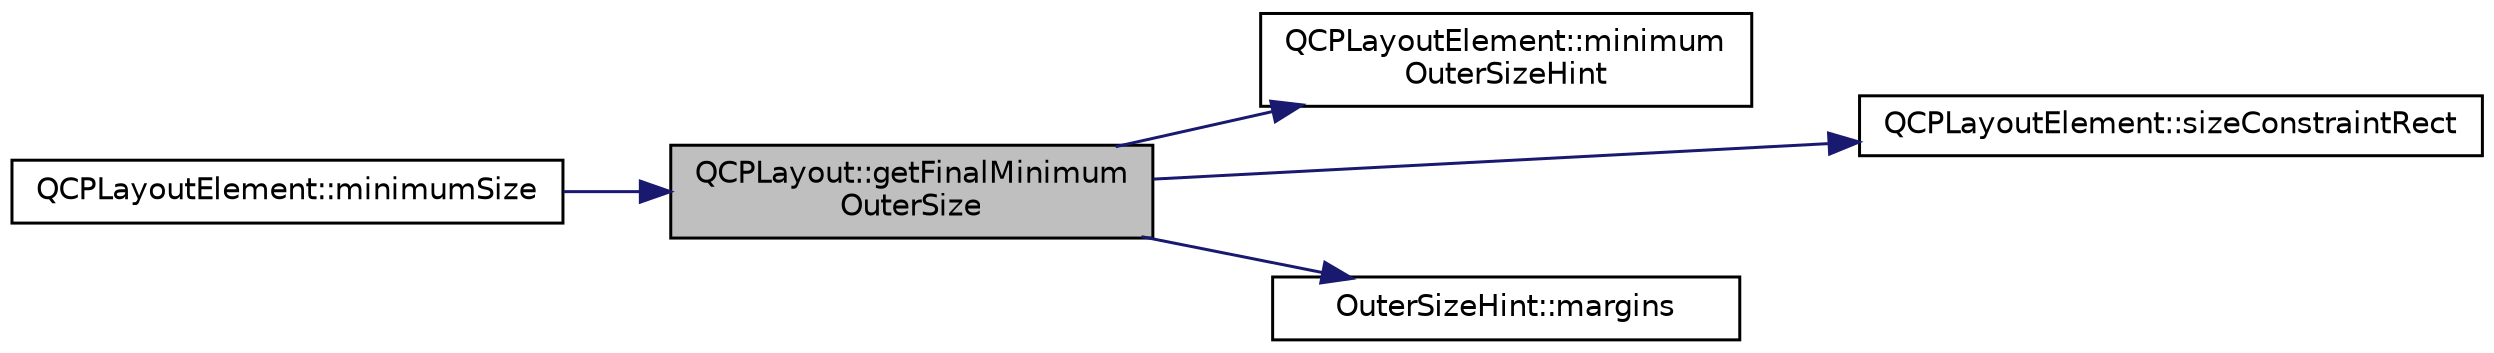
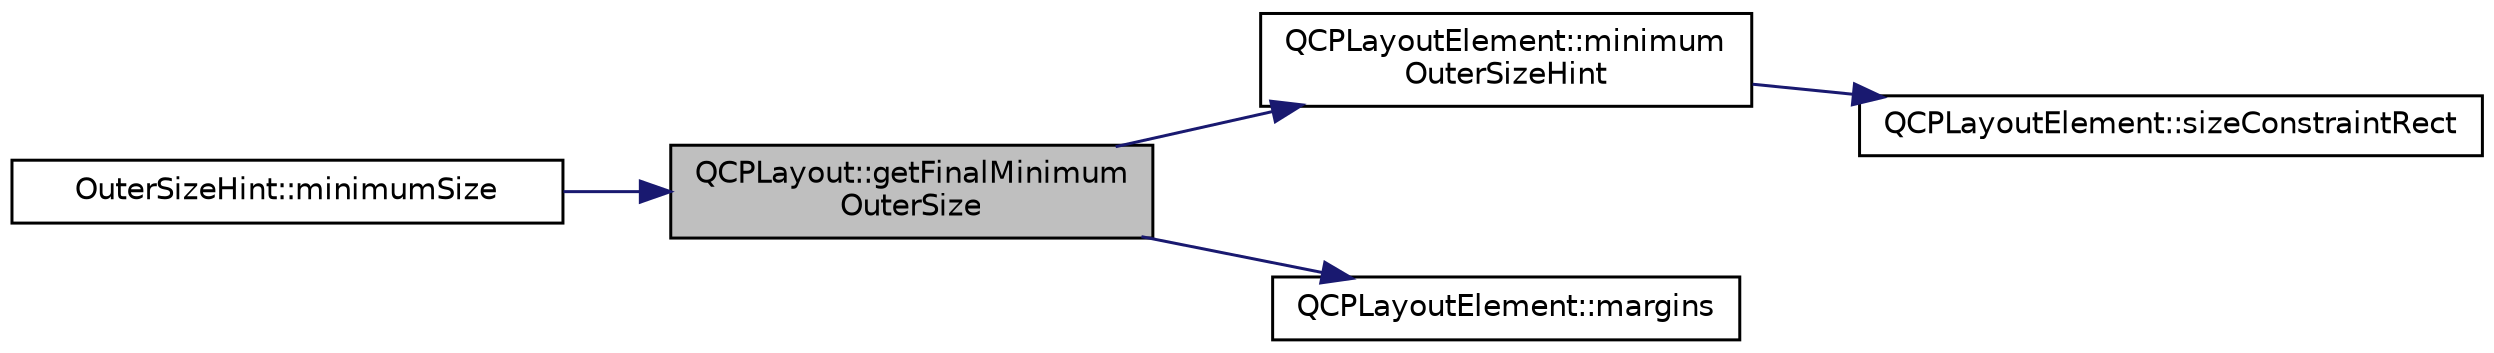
(1491, 161) -> (1803, 89)
(287, 192) -> (287, 192)
(1506, 308) -> (1506, 308)
